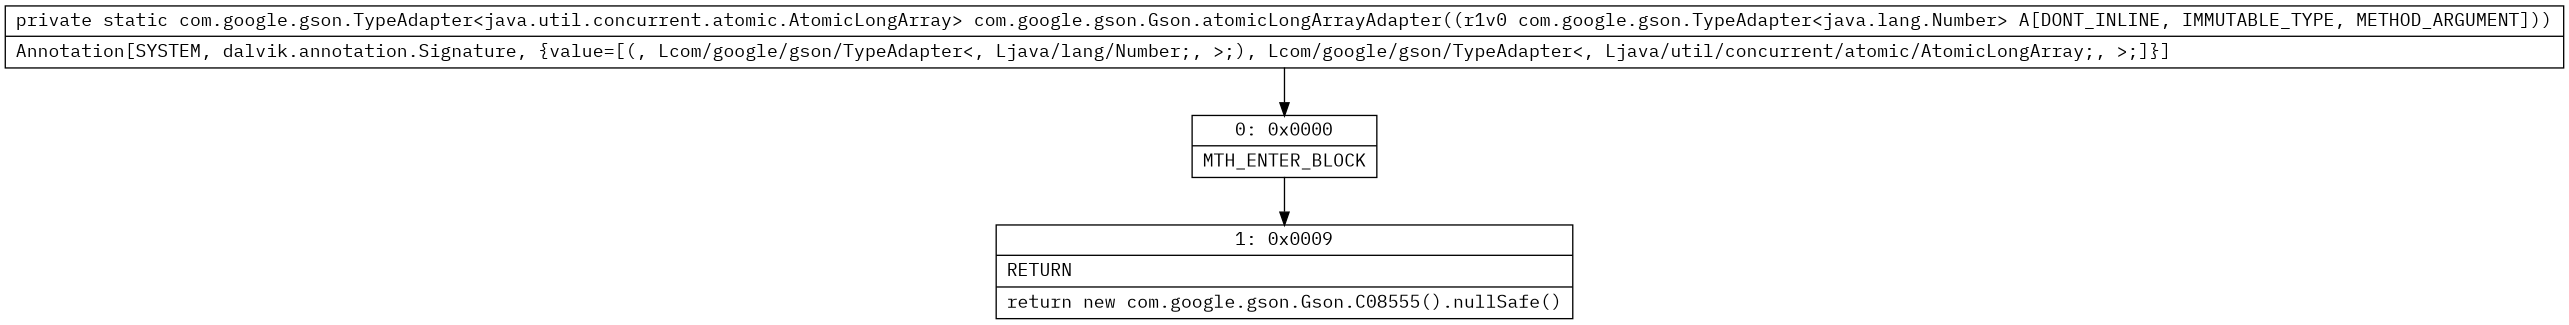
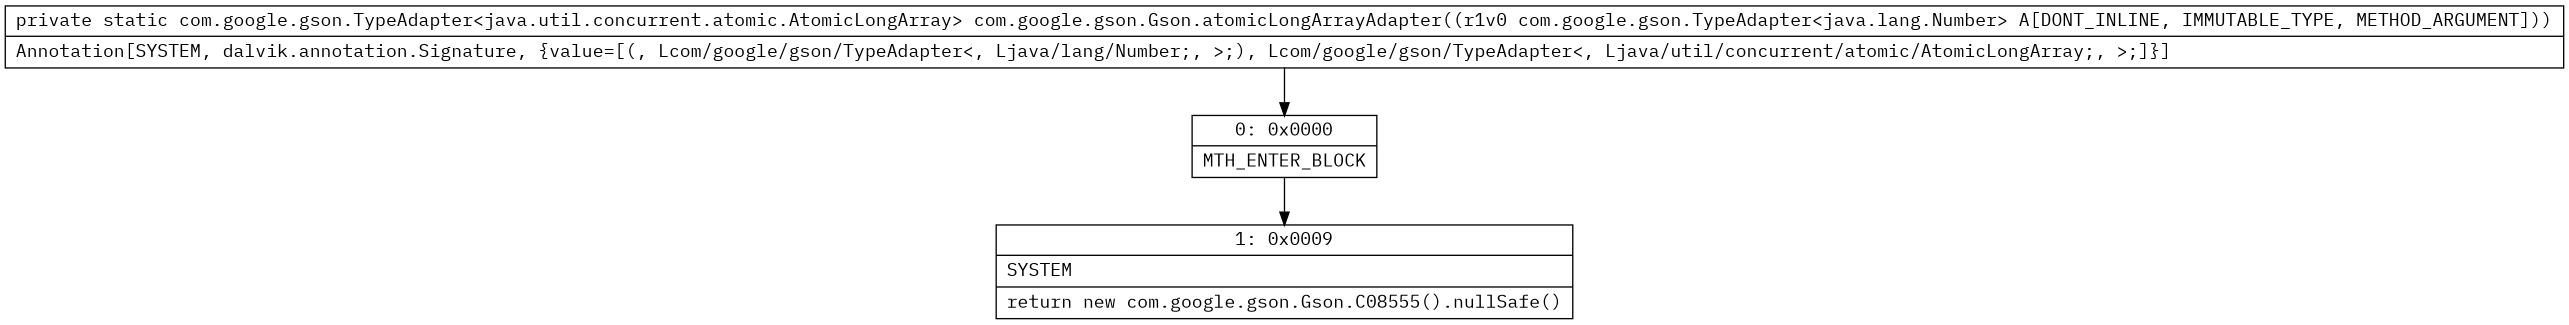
(1040, 270) -> (1040, 270)
